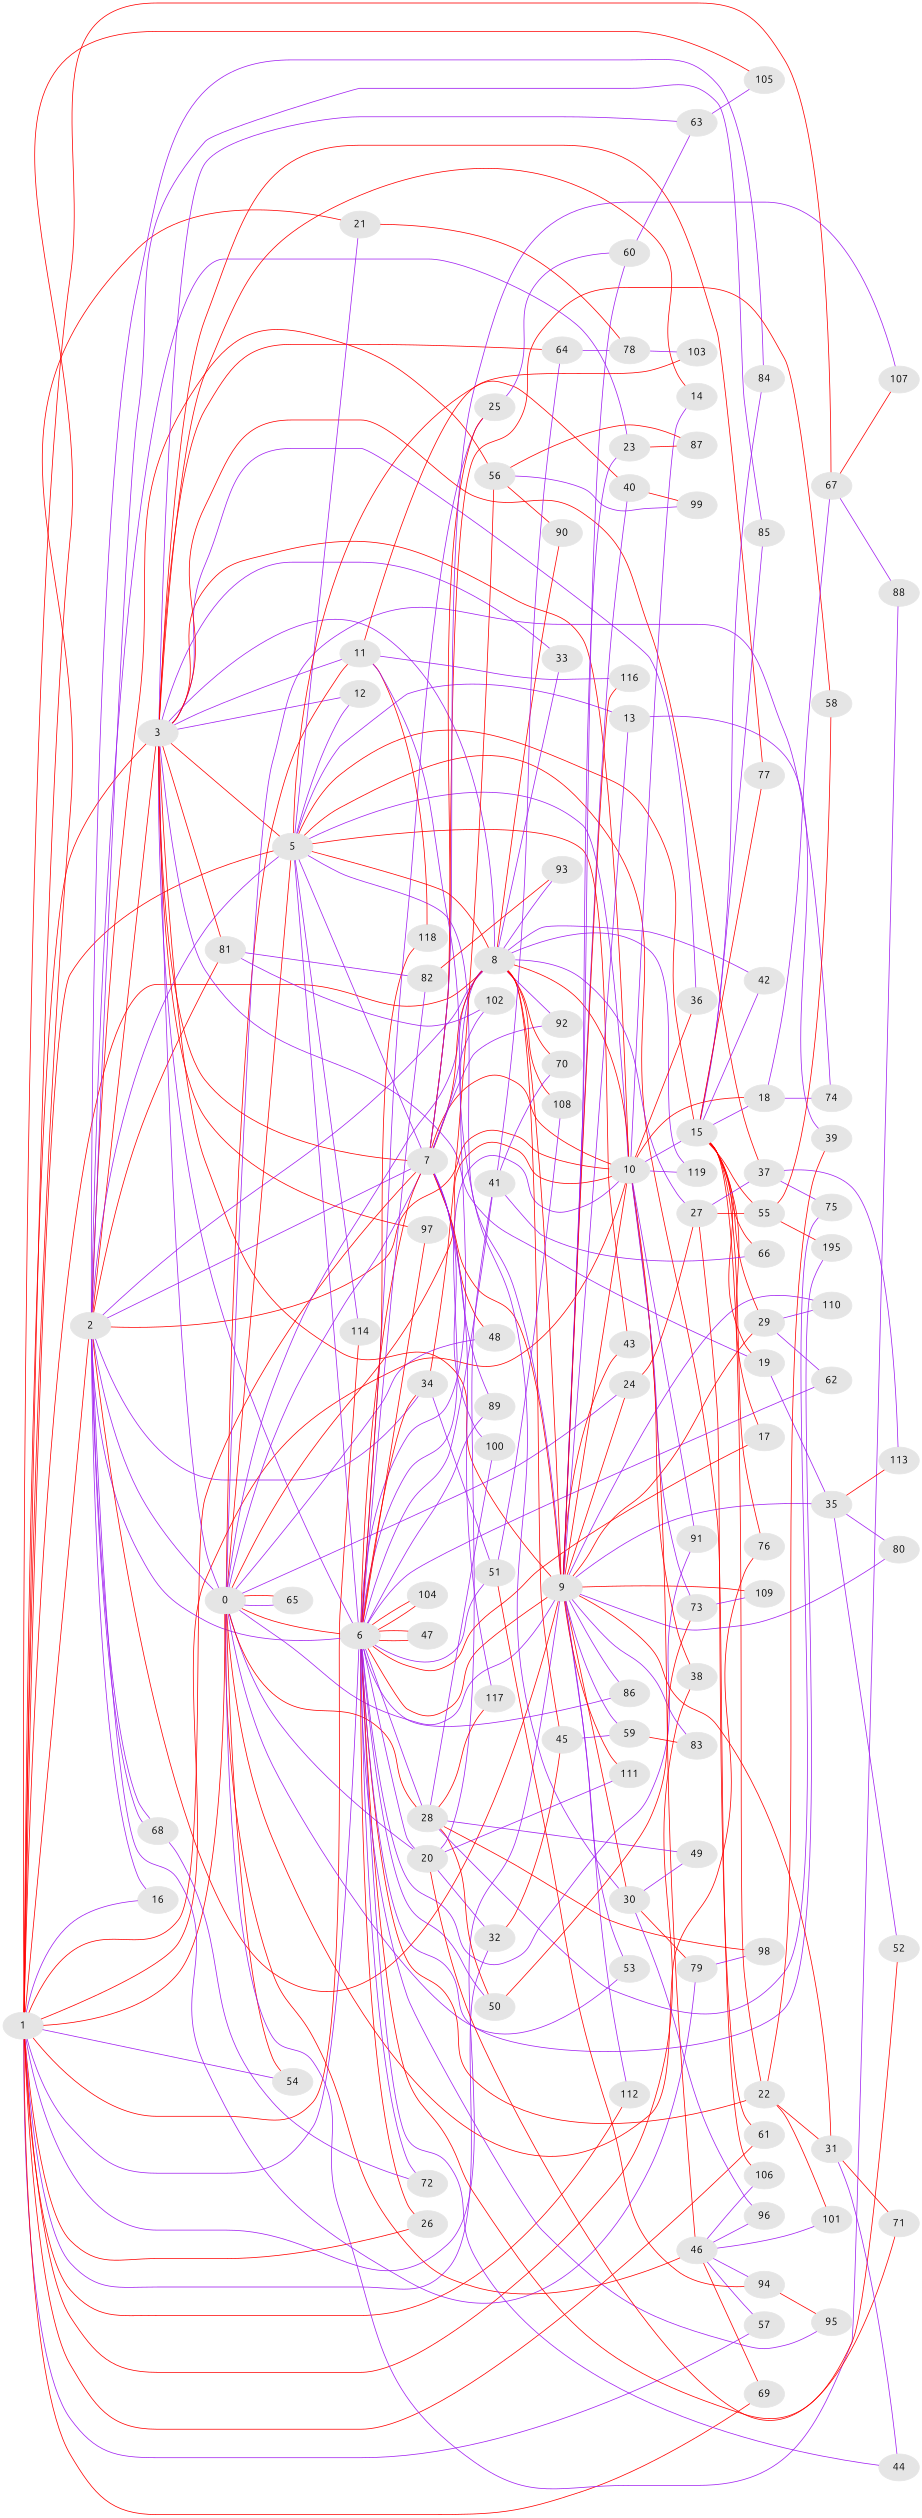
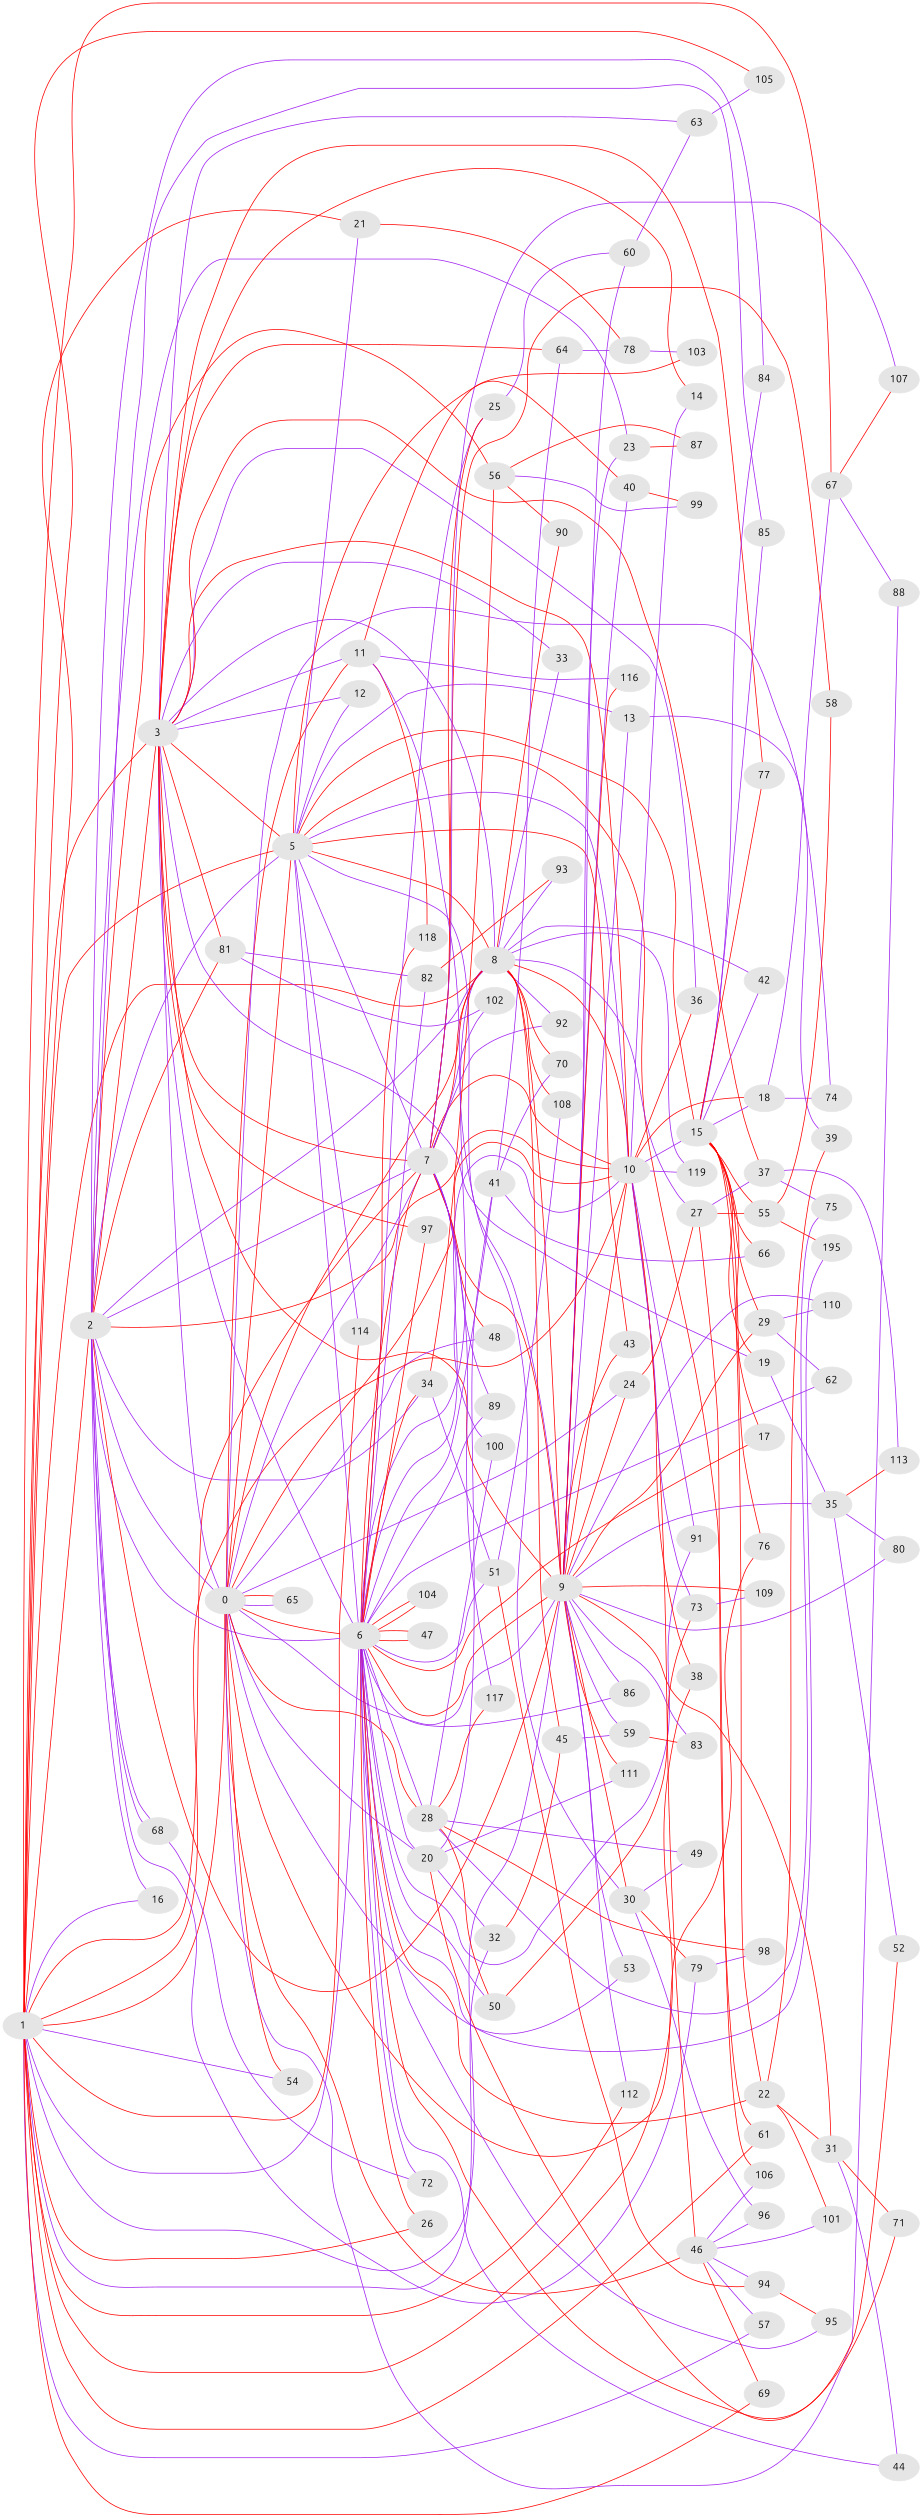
(337, 1253) -> (337, 1253)
